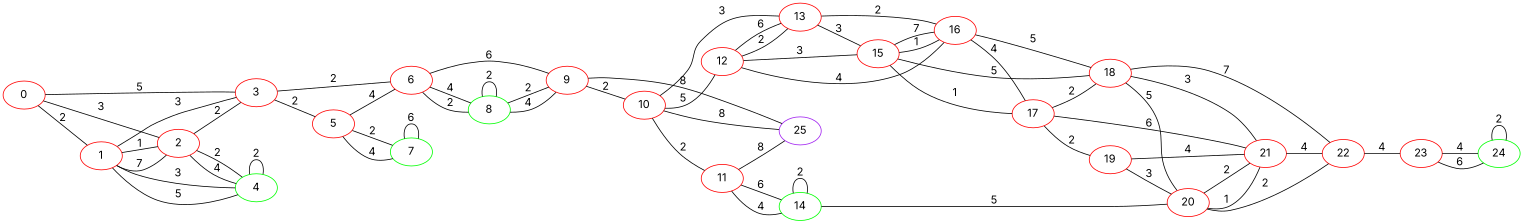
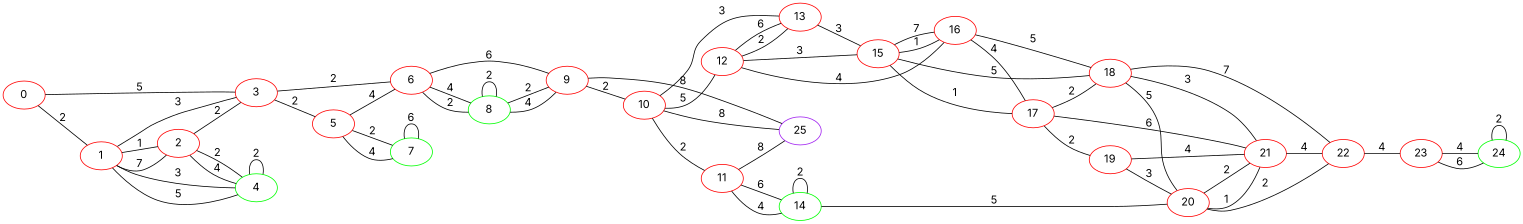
(879, 16) -> none
(101, 119) -> none
